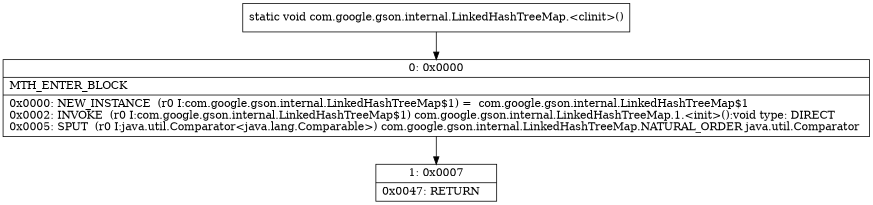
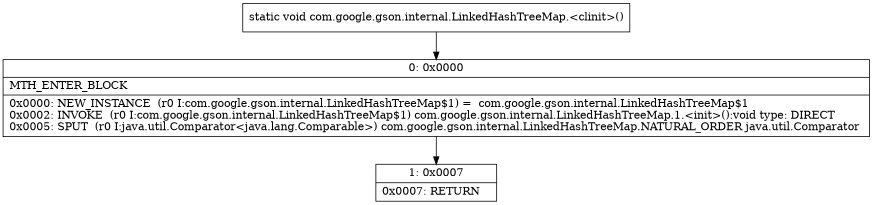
(436, 192) -> (436, 192)
